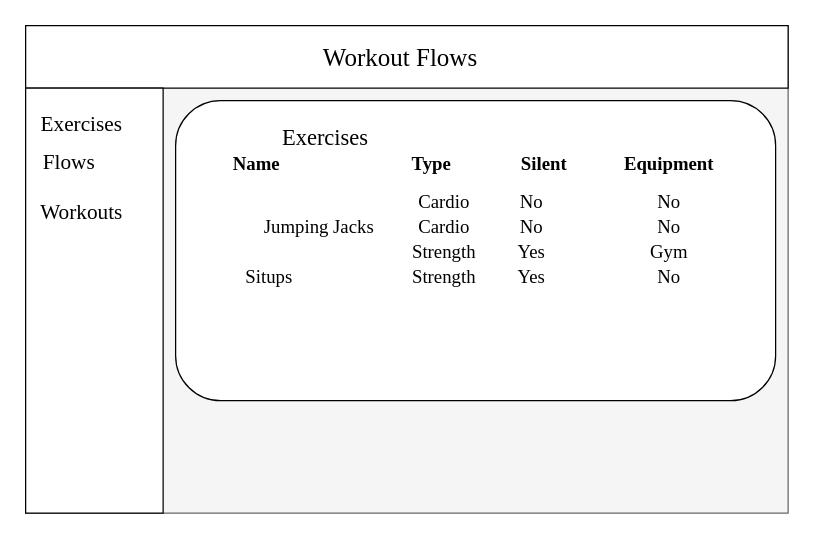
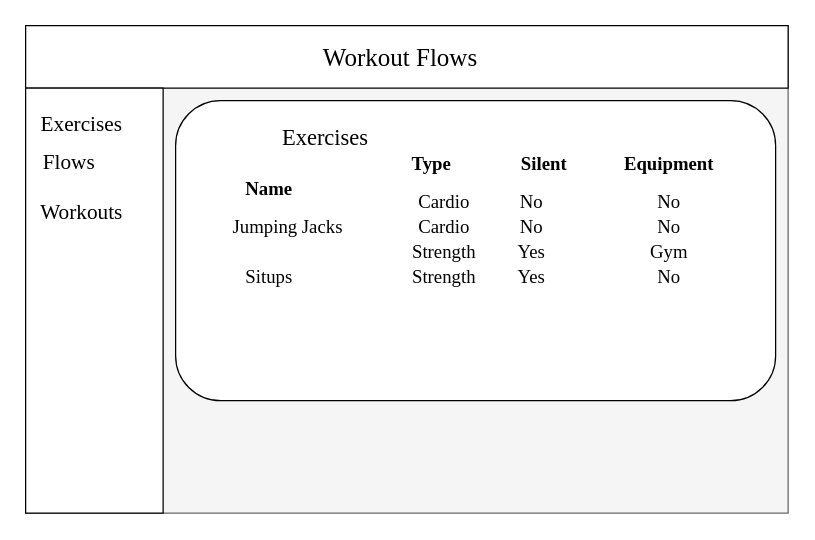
(257, 163) -> (269, 188)
(319, 226) -> (288, 226)
